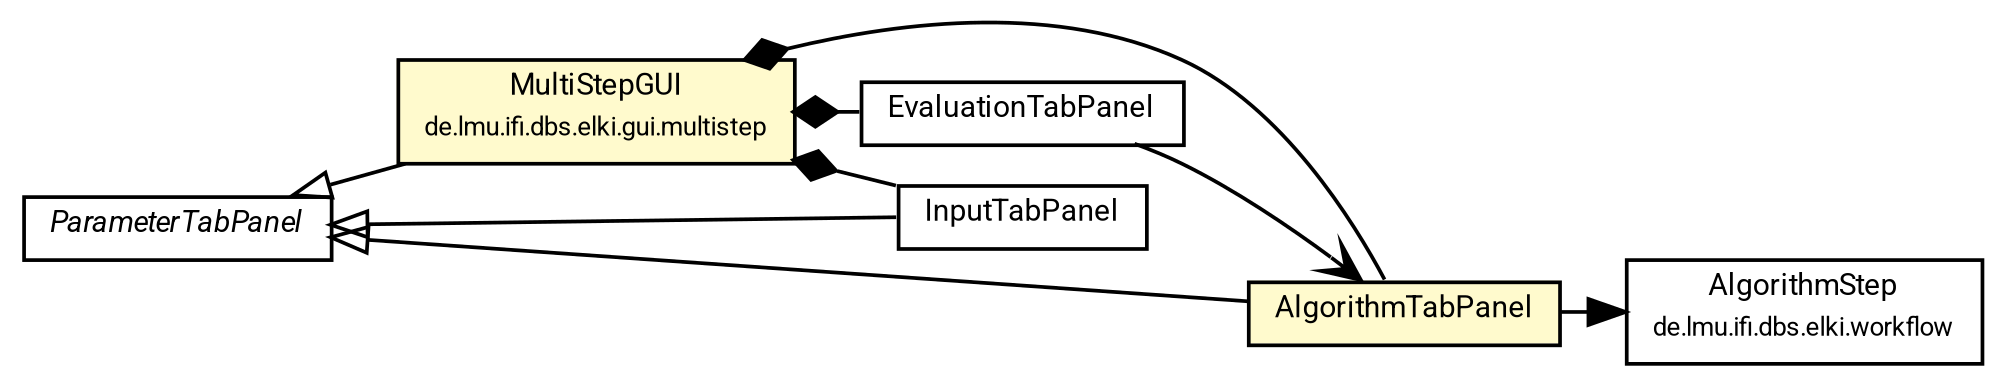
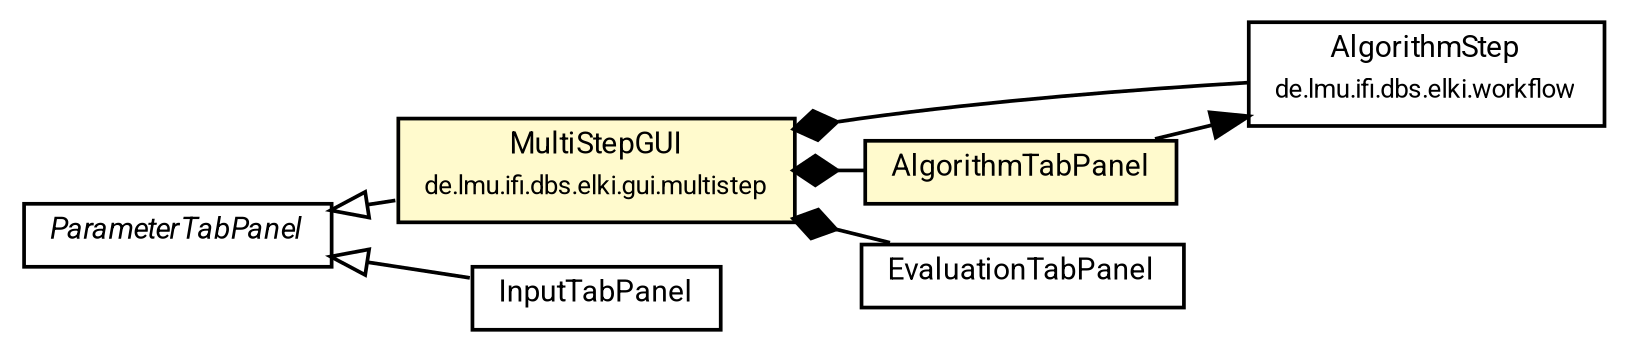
(867, 178) -> (1043, 98)
(1236, 194) -> none
(808, 271) -> none
